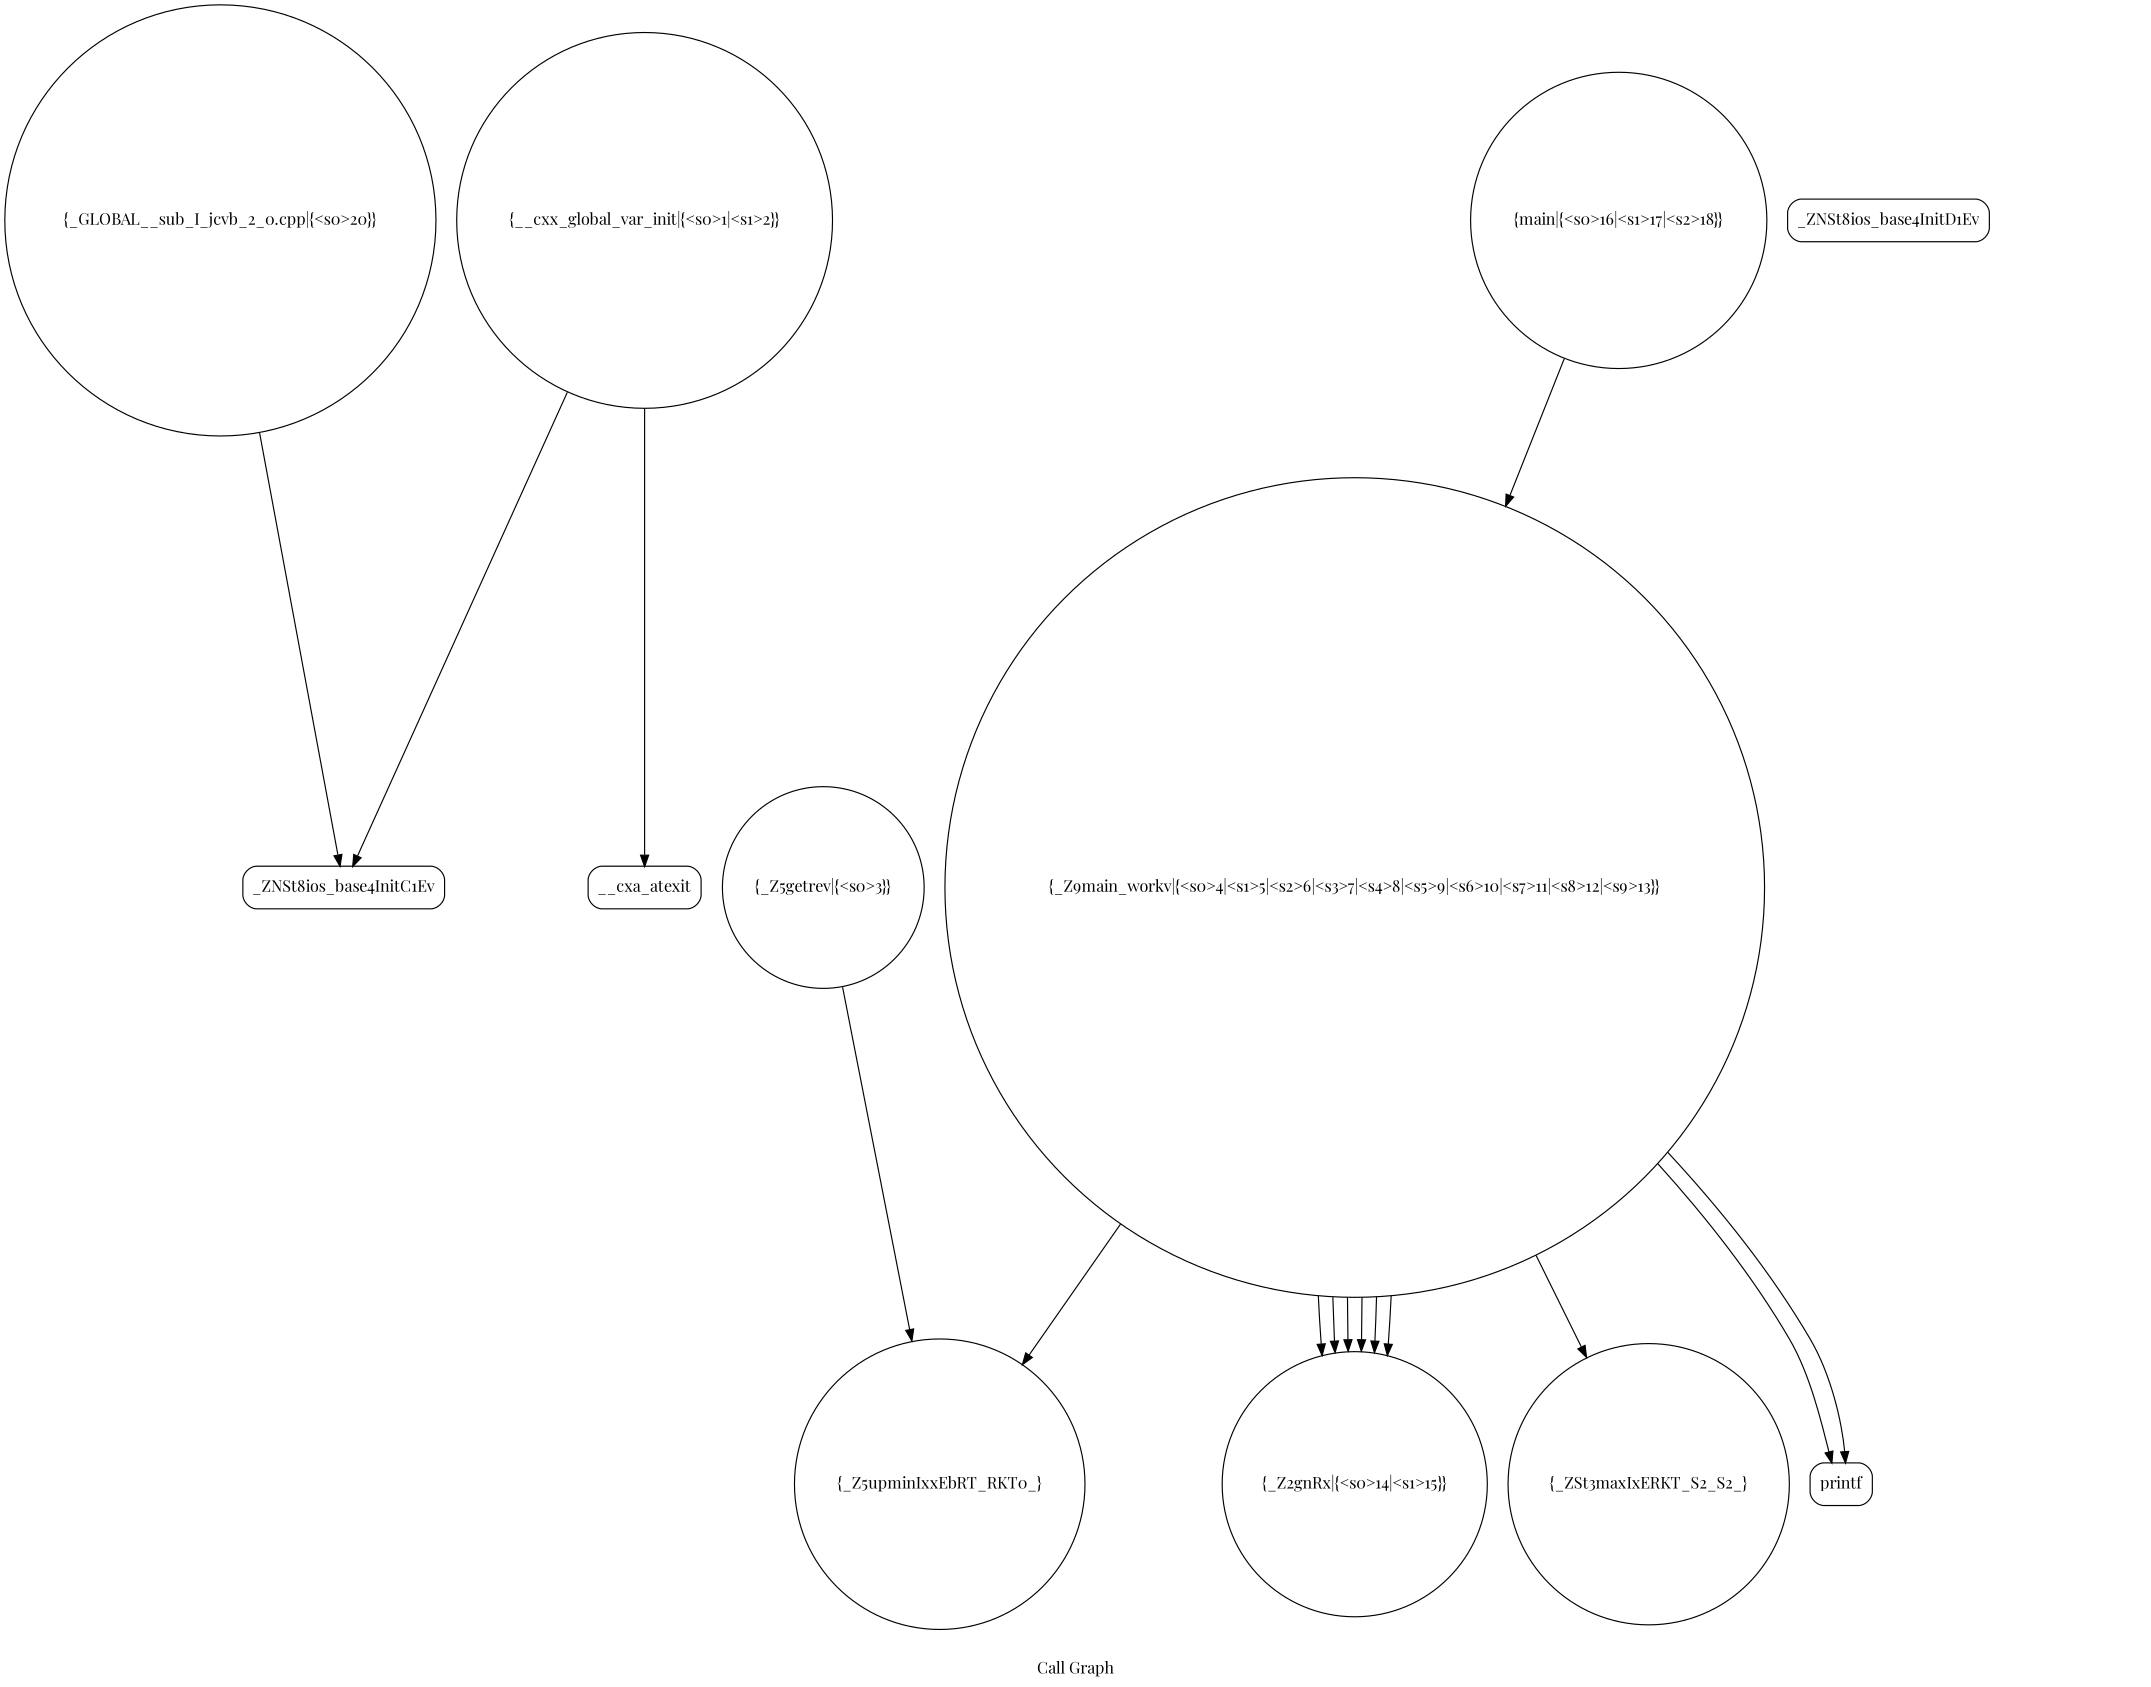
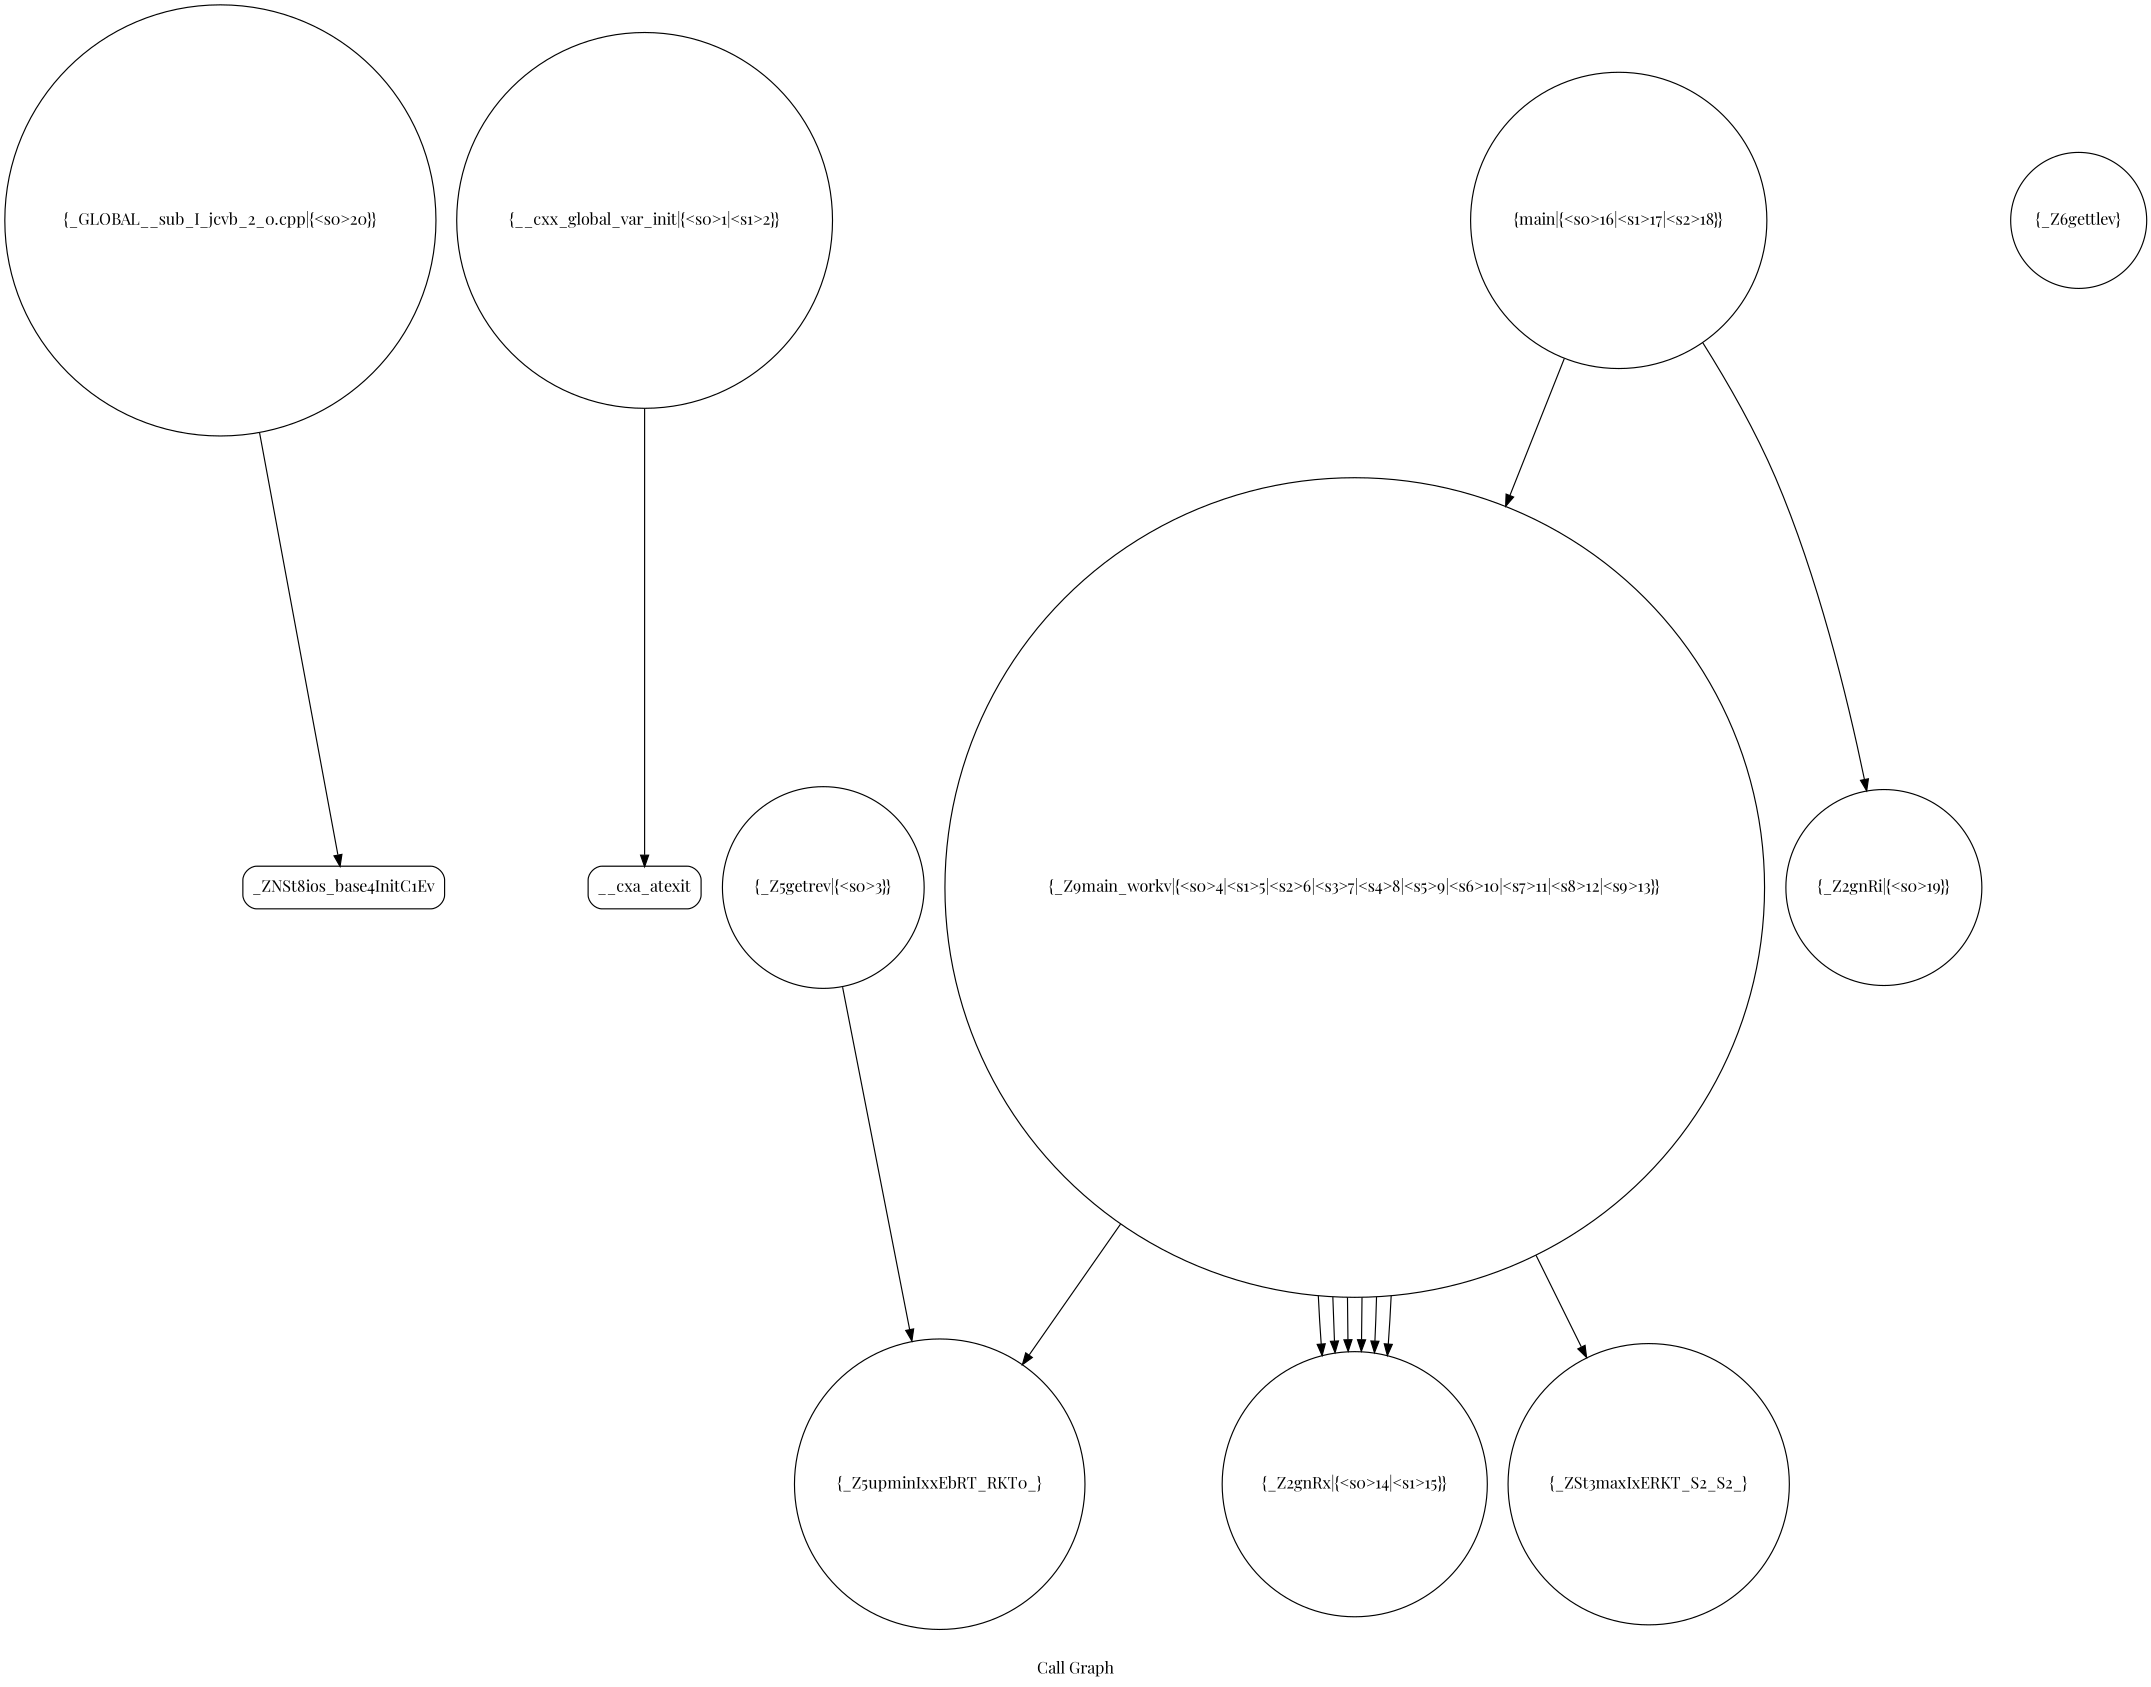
(1888, 220) -> none
none -> (2079, 220)
(462, 624) -> none
none -> (1884, 888)
(1841, 1484) -> none
